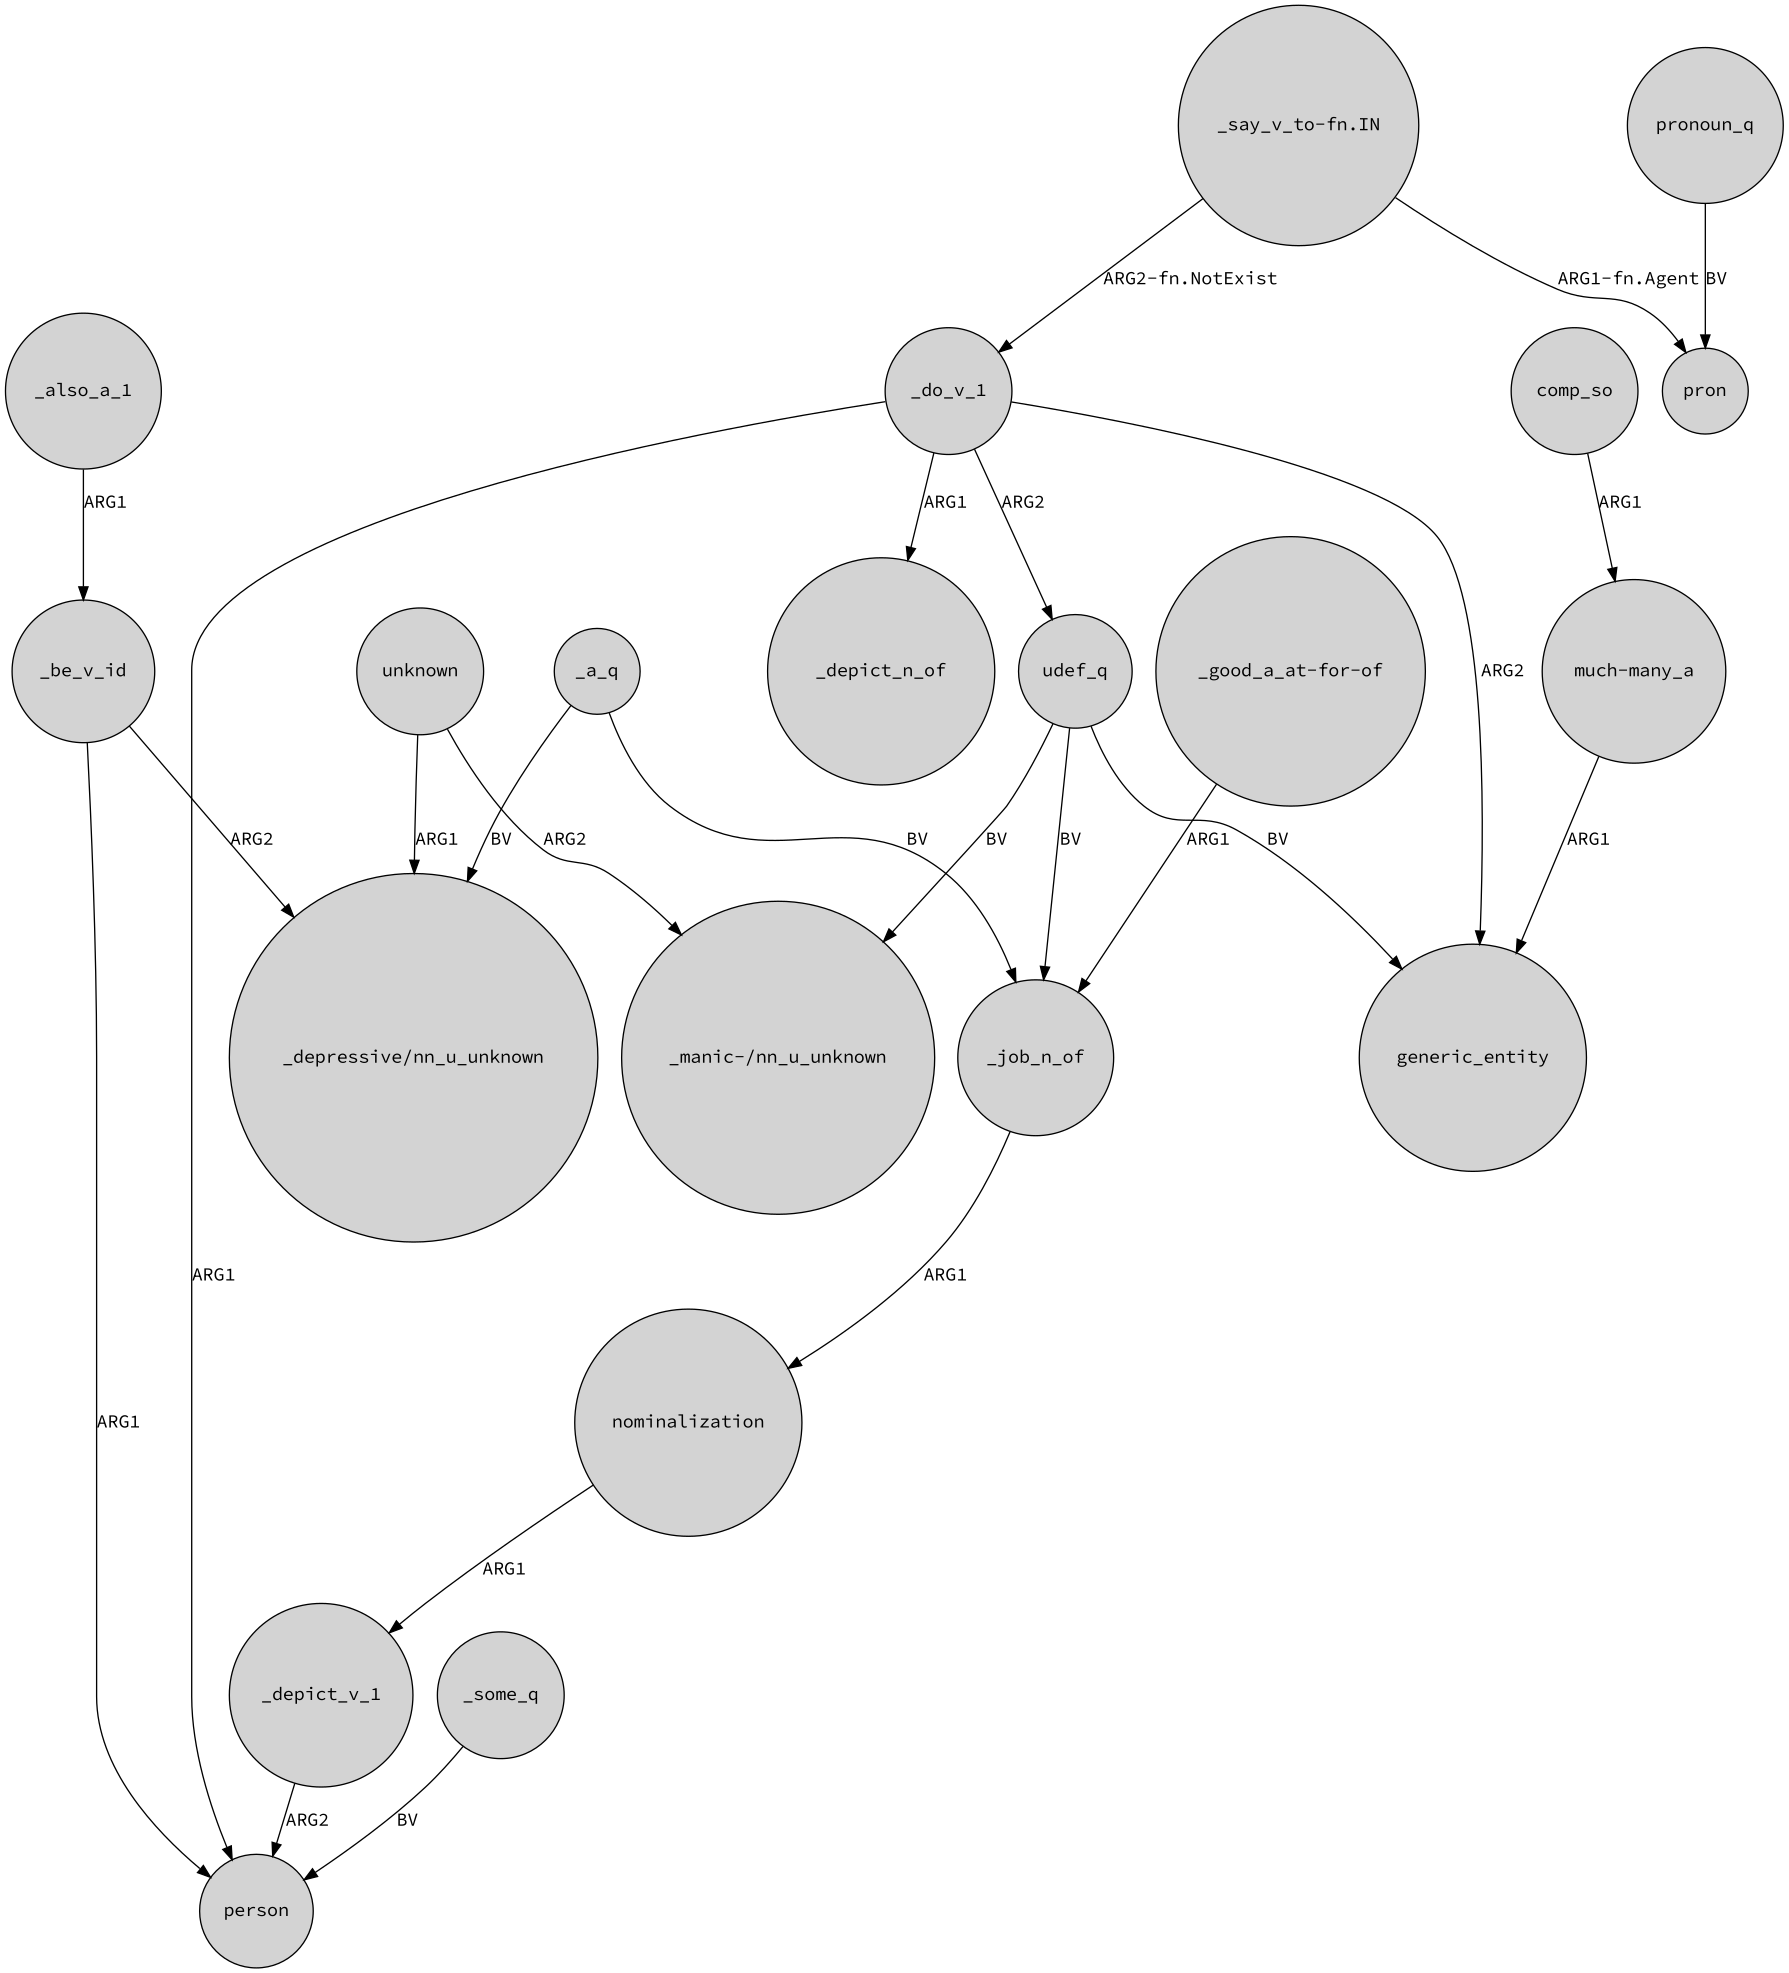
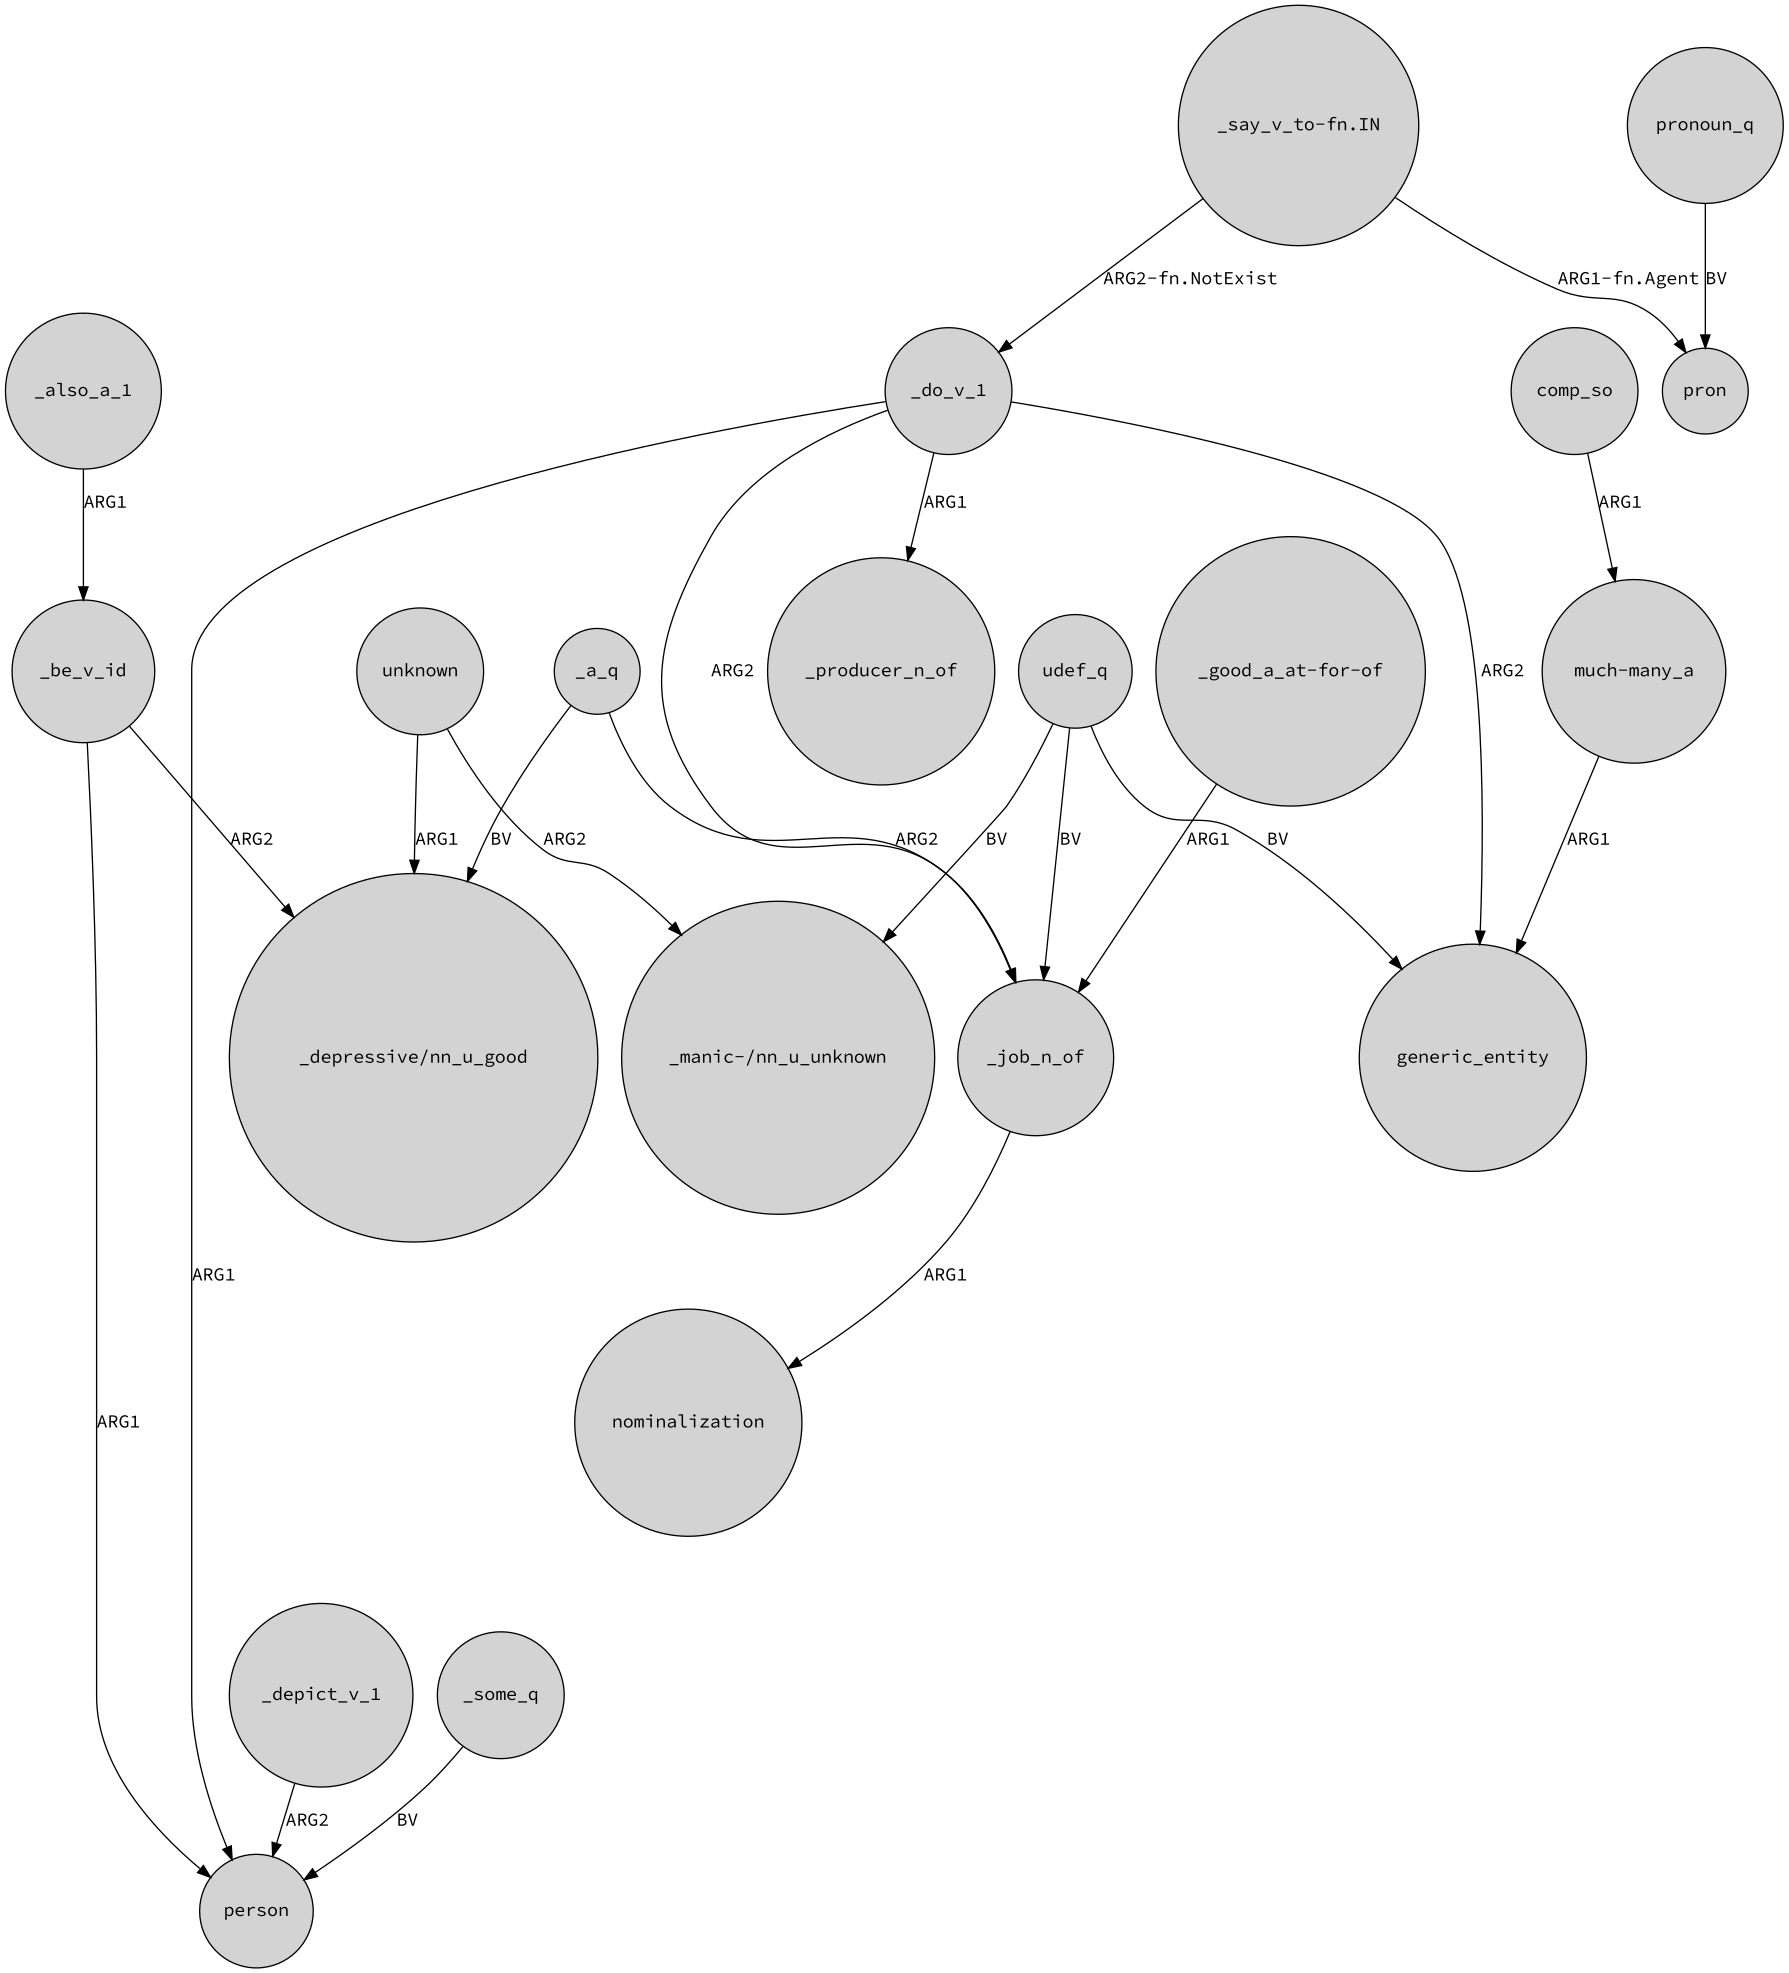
(1011, 528) -> (675, 745)
(881, 671) -> (881, 671)
(918, 840) -> (918, 840)
(414, 1058) -> (414, 1058)
(495, 1552) -> none
